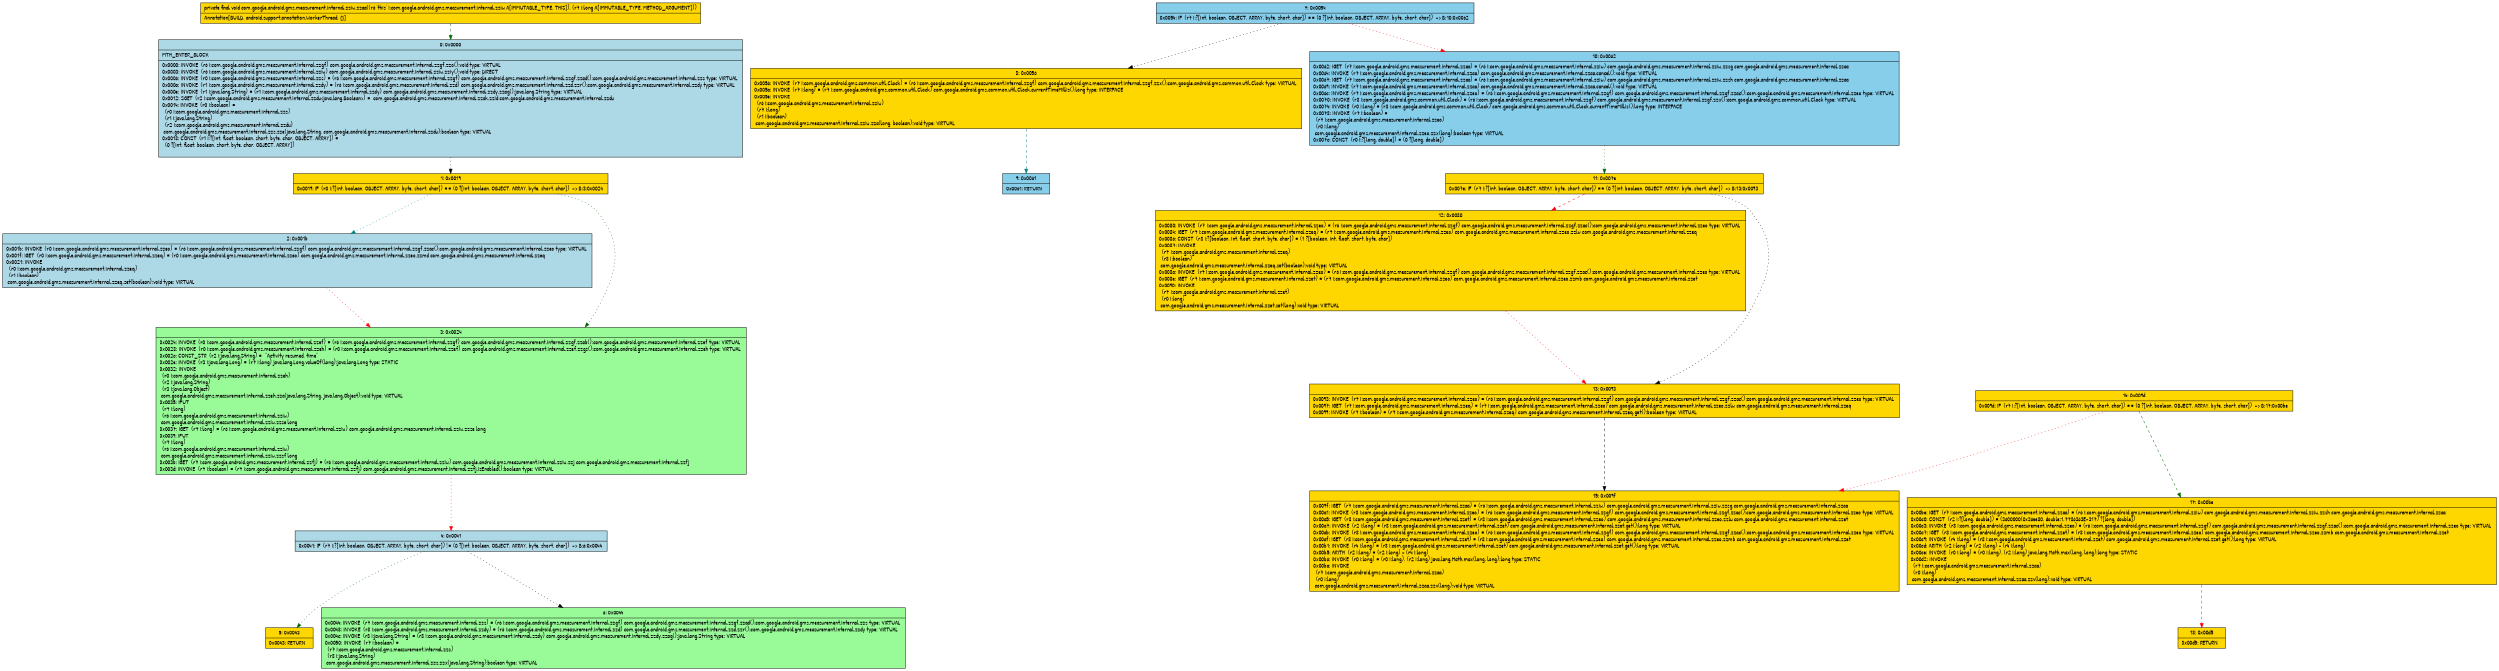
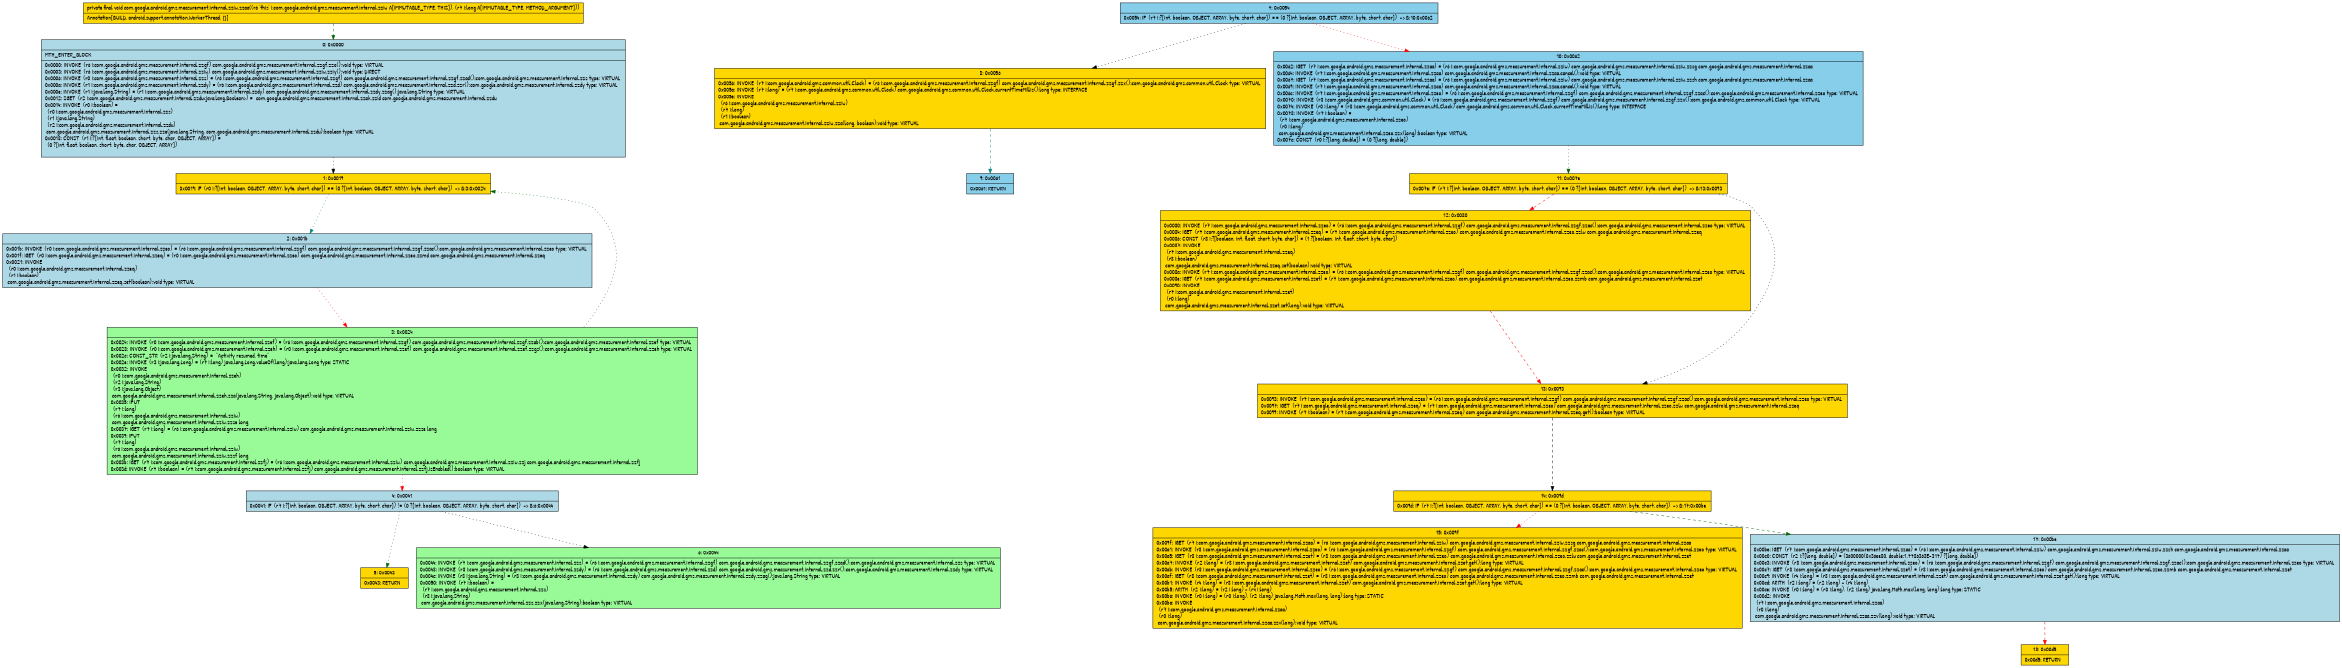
(614, 247) -> (605, 221)
(1544, 346) -> (1514, 346)
(1604, 452) -> (1552, 452)
(2202, 541) -> (2045, 578)
